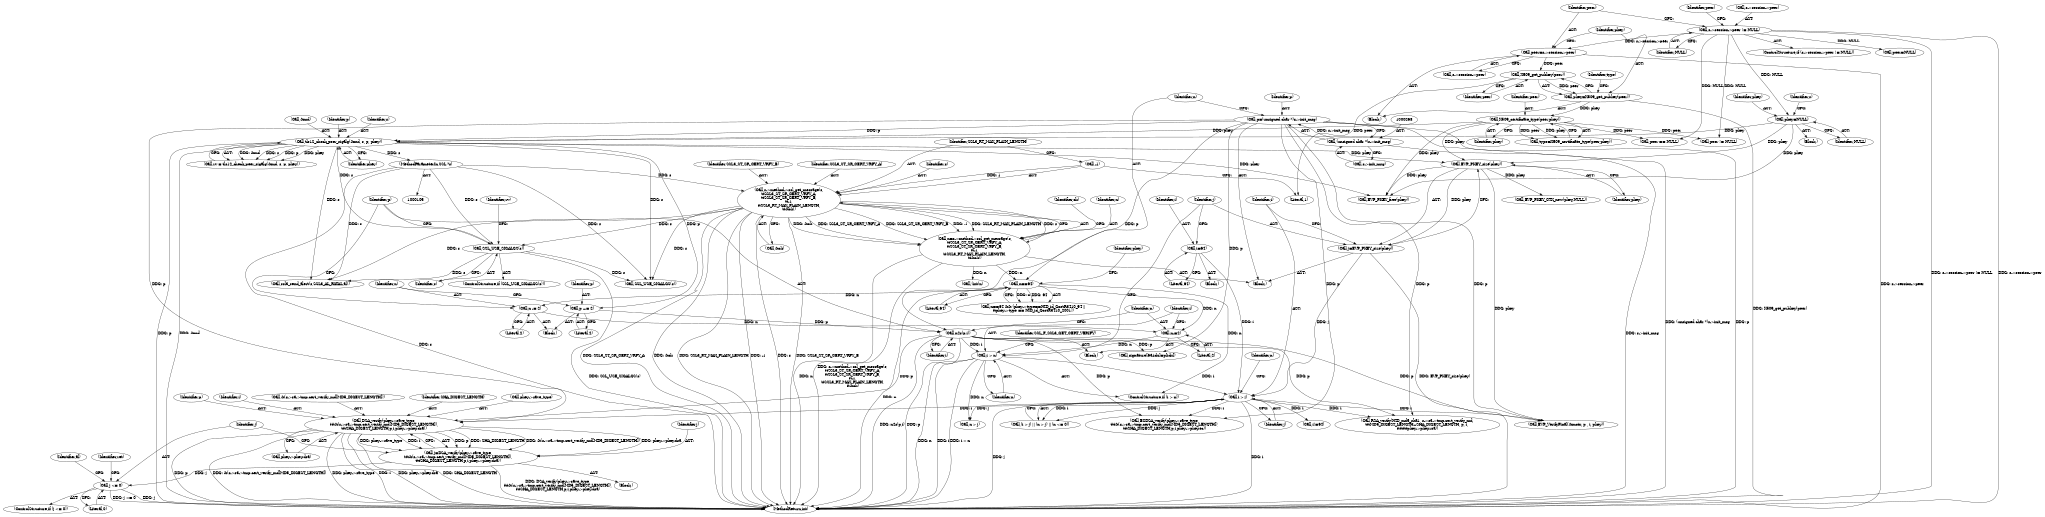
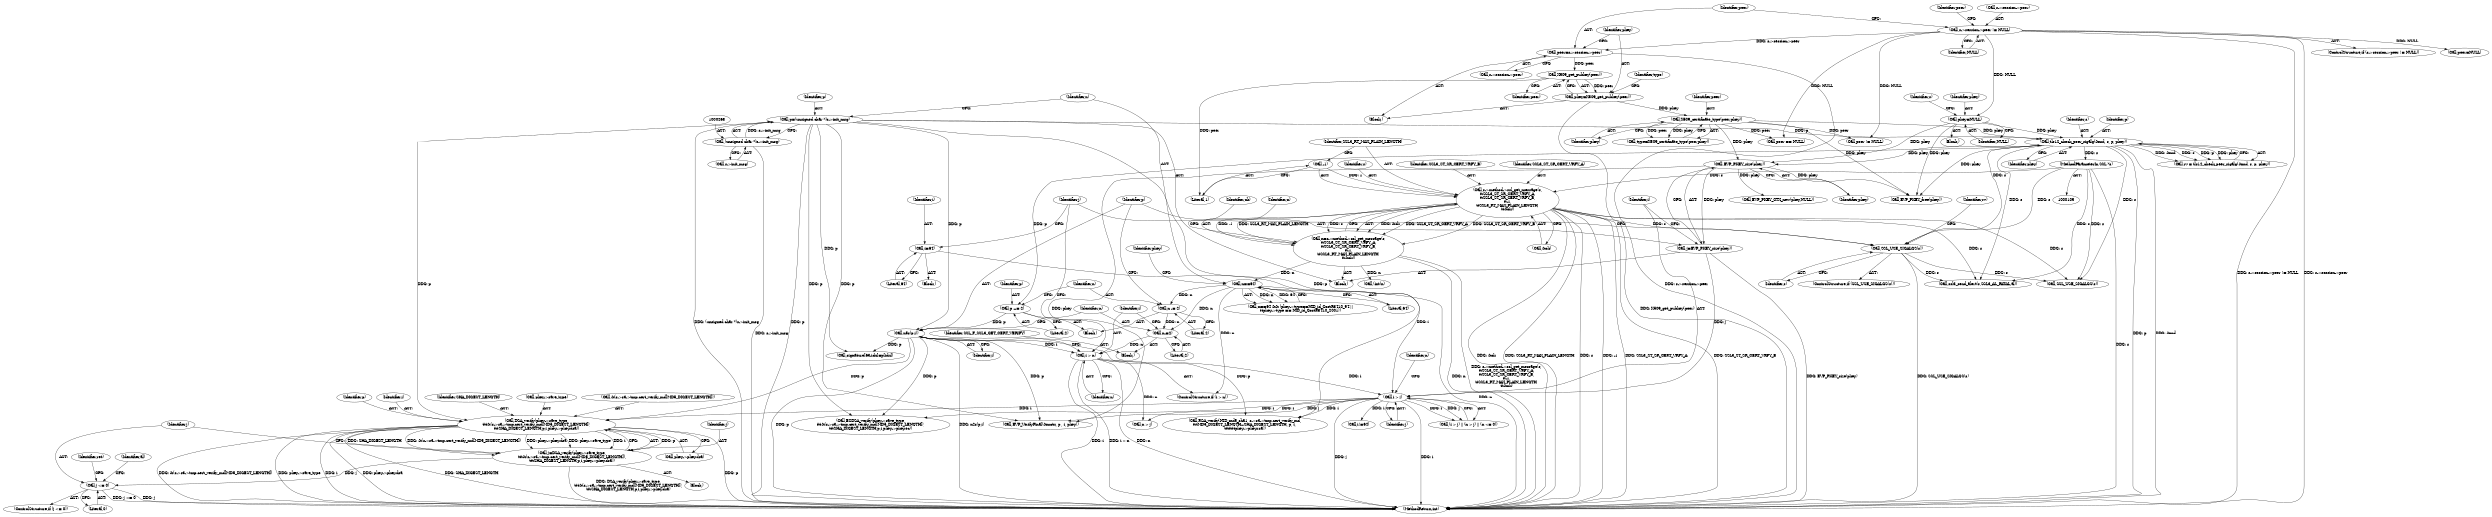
(301, 120) -> none
none -> (1240, 175)
(958, 333) -> (906, 333)
